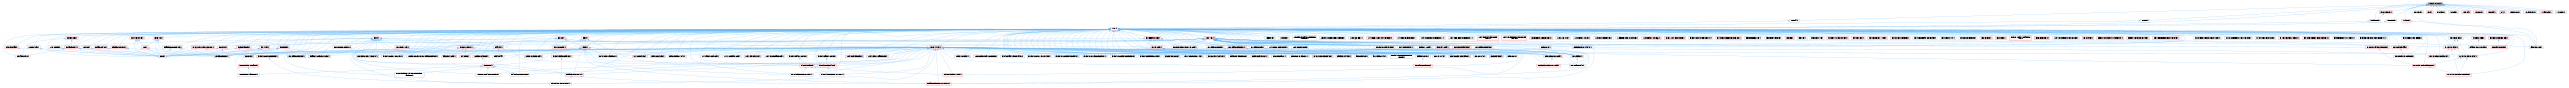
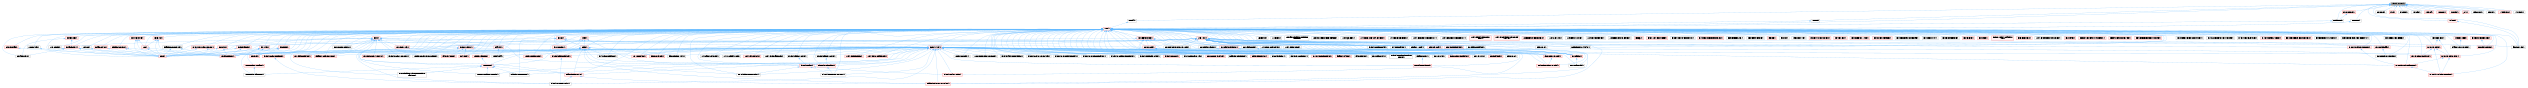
(2530, 12) -> (2491, 12)
(1652, 38) -> (1639, 38)
(423, 56) -> (426, 56)
